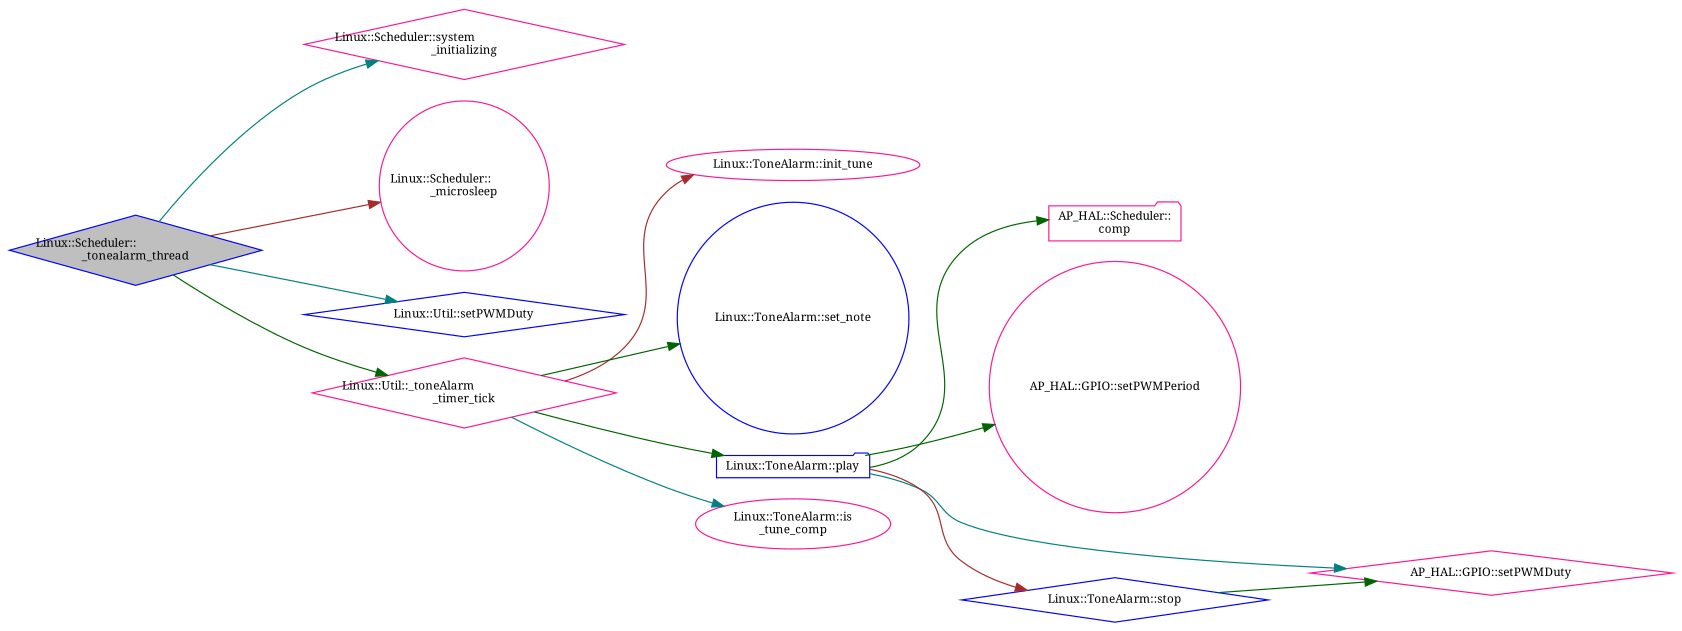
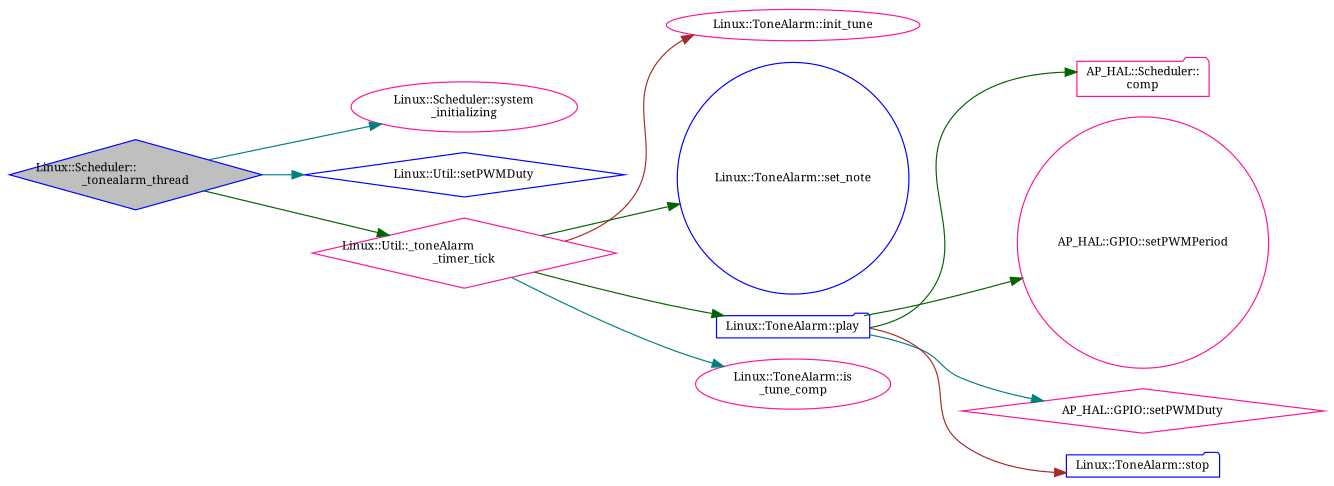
(464, 44) -> (464, 107)
(464, 186) -> none
(1291, 587) -> none
(1115, 600) -> (1143, 466)
